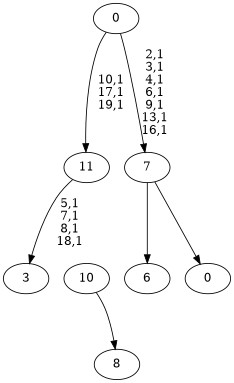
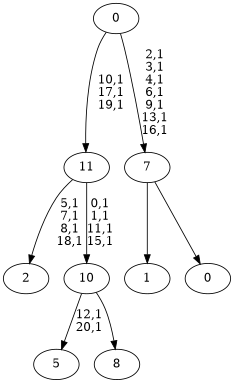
none -> (87, 219)
(26, 279) -> (26, 279)
(147, 279) -> (147, 279)
none -> (56, 364)
